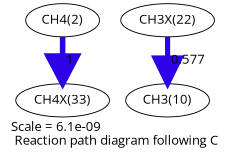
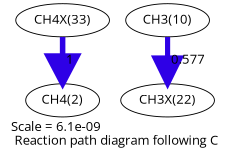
(63, 46) -> (63, 46)
(168, 47) -> (168, 47)
